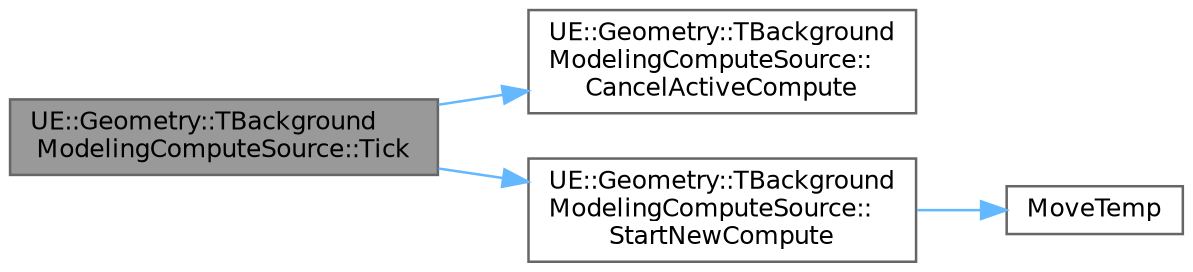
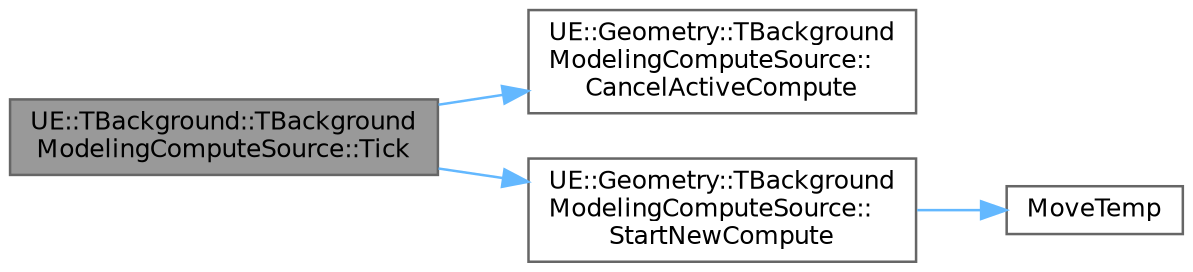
(224, 137) -> (224, 137)
